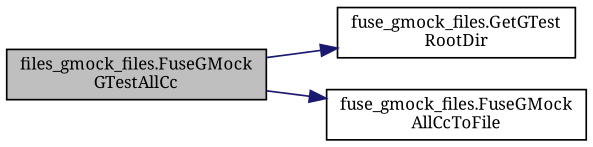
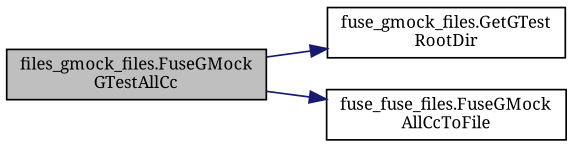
(456, 115) -> (446, 115)
